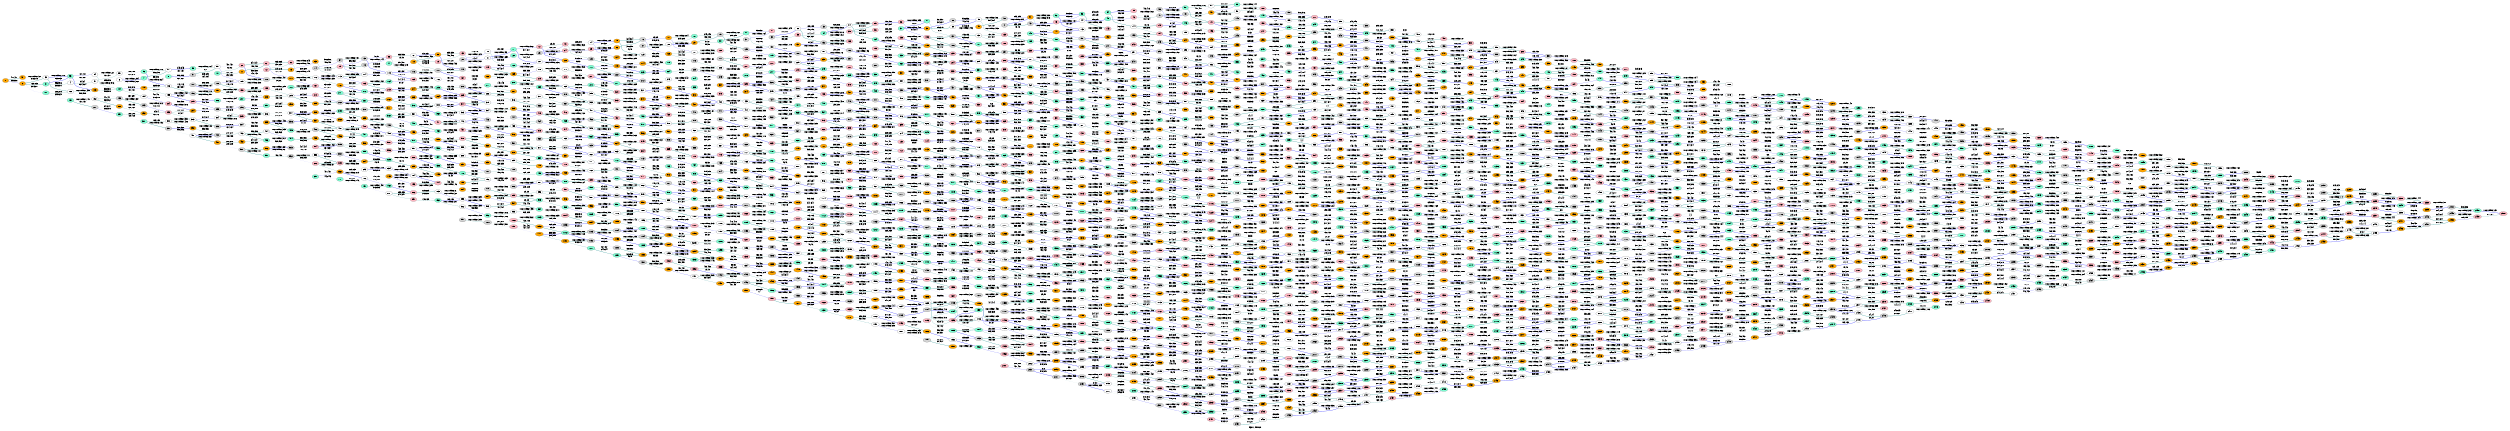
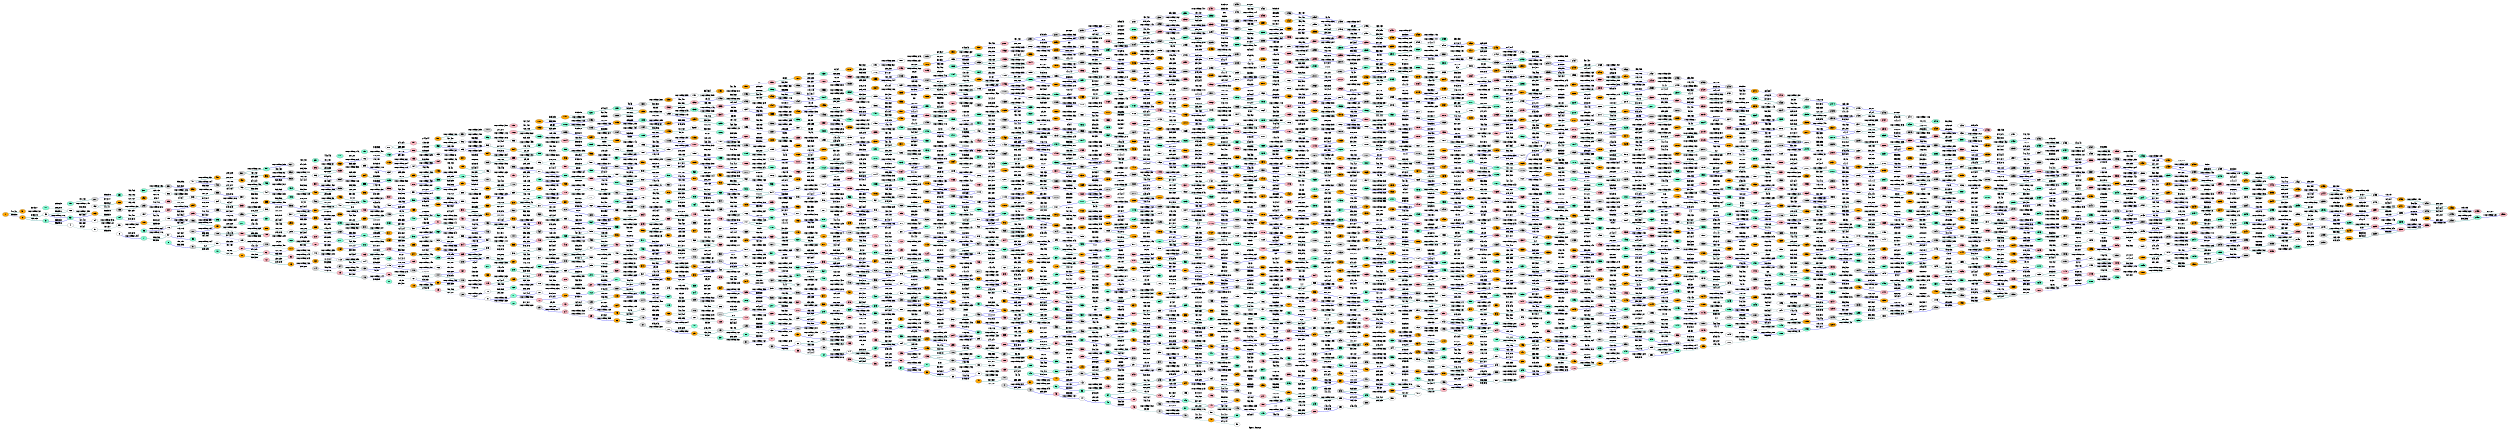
(1263, 9) -> none
(669, 38) -> (669, 322)
none -> (979, 48)
(1030, 51) -> (1030, 357)
(643, 64) -> (643, 300)
(784, 75) -> (785, 313)
none -> (2001, 132)
none -> (438, 139)
(1794, 140) -> none
none -> (291, 165)
(2129, 177) -> none
none -> (526, 179)
(1121, 210) -> (1120, 209)
(2360, 231) -> (2362, 208)
(720, 259) -> (720, 115)
(1535, 268) -> (1535, 153)
(1392, 270) -> (1392, 158)
(992, 304) -> (991, 101)
none -> (1484, 317)
none -> (1755, 338)
